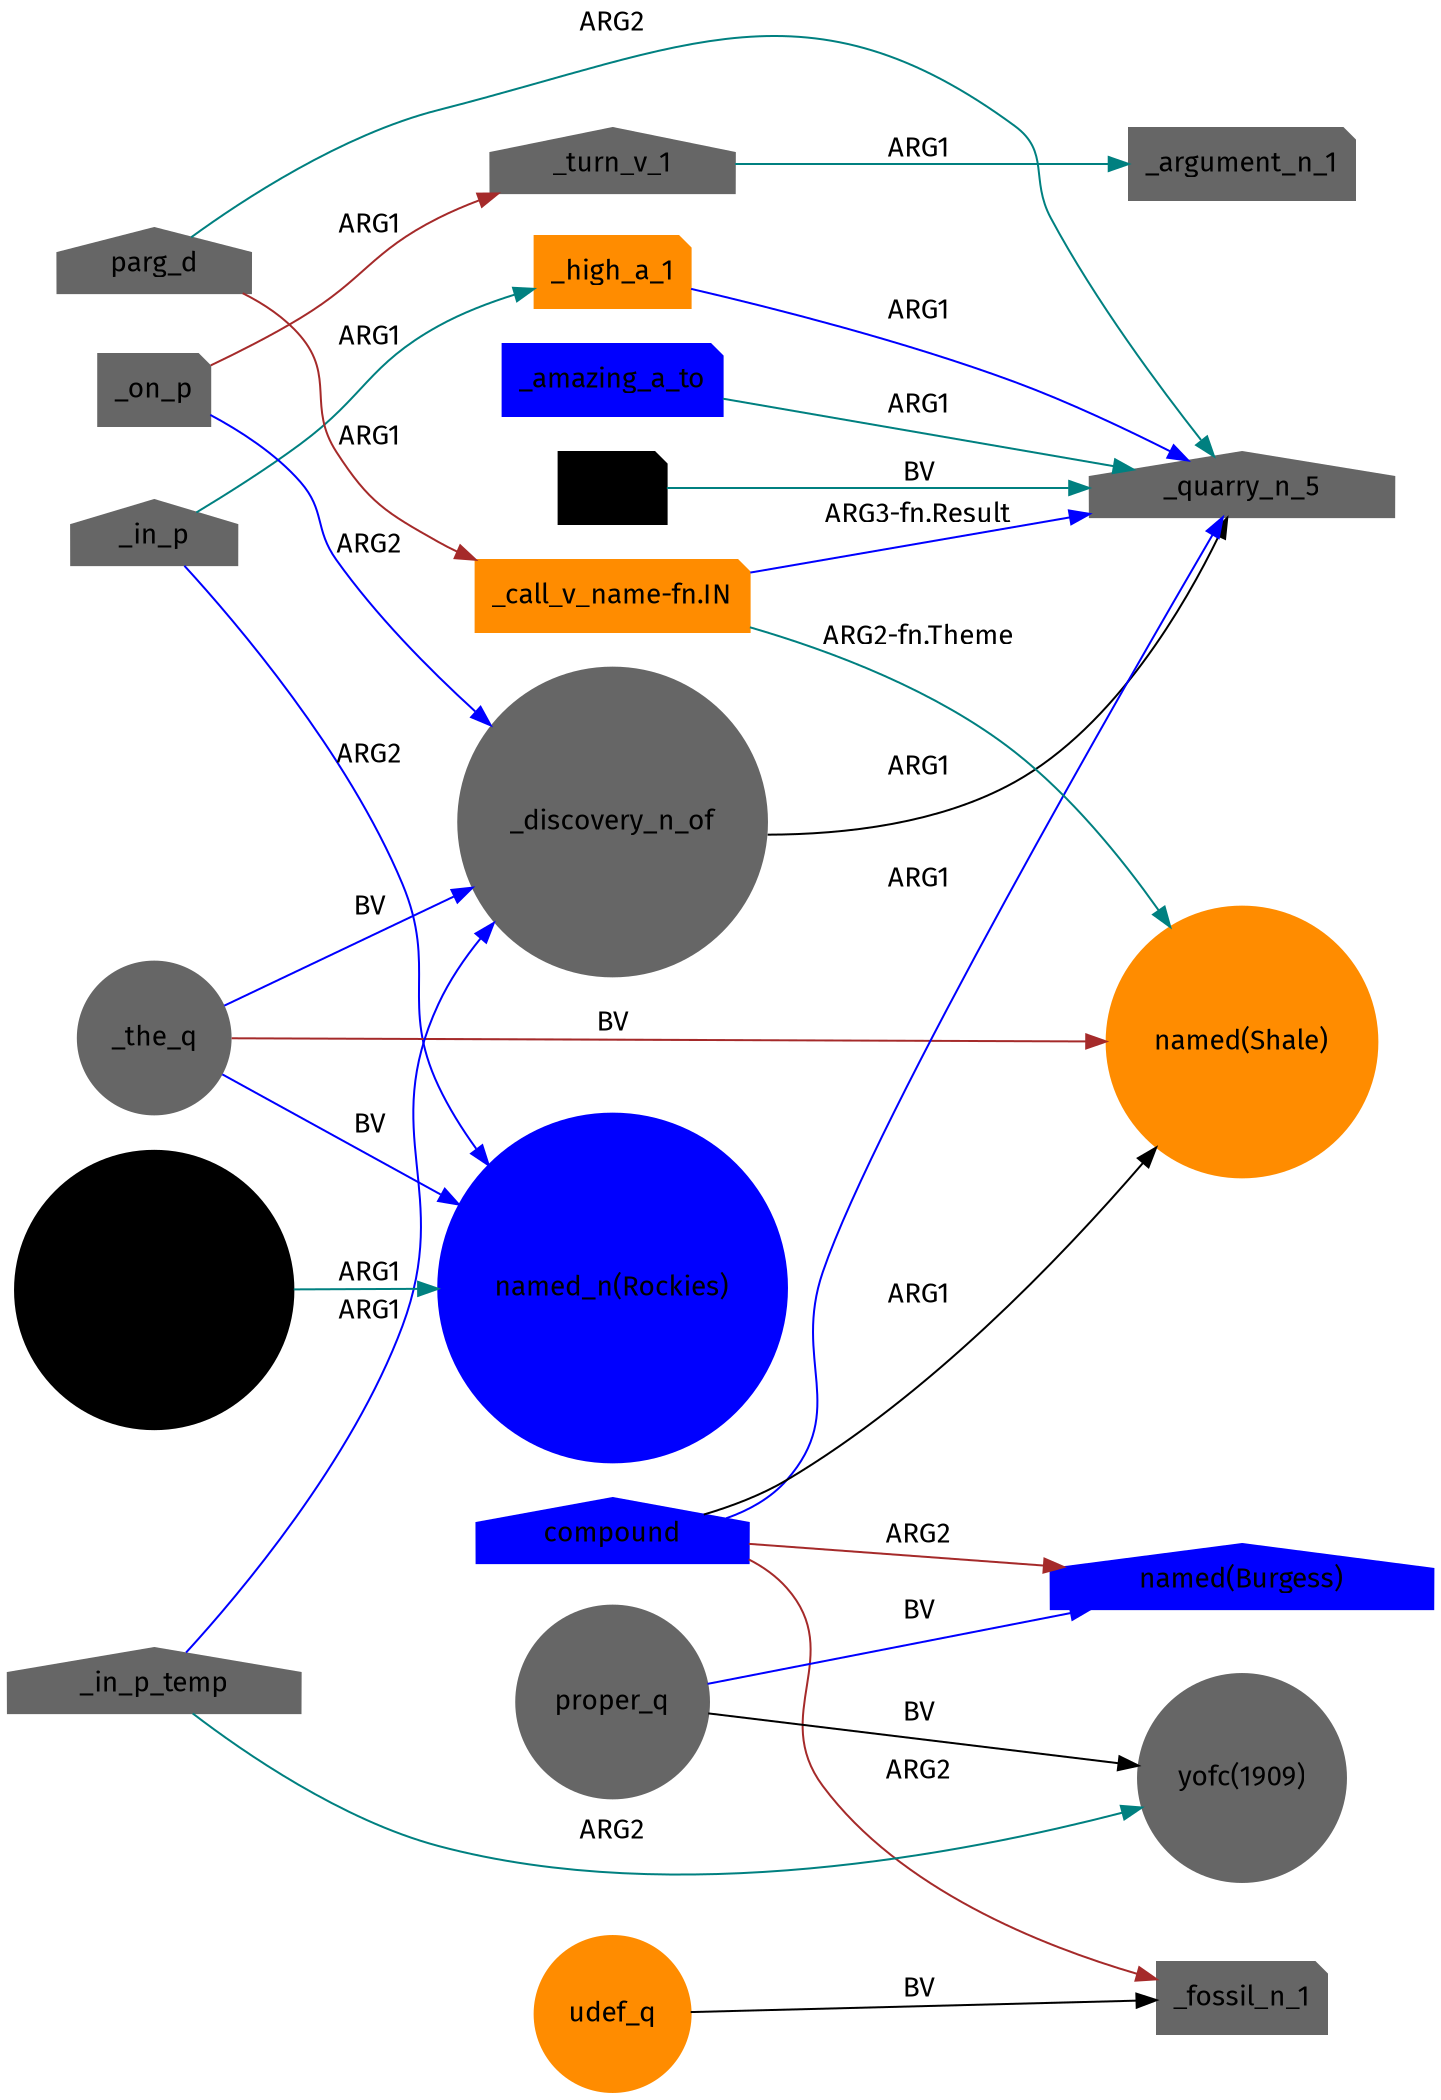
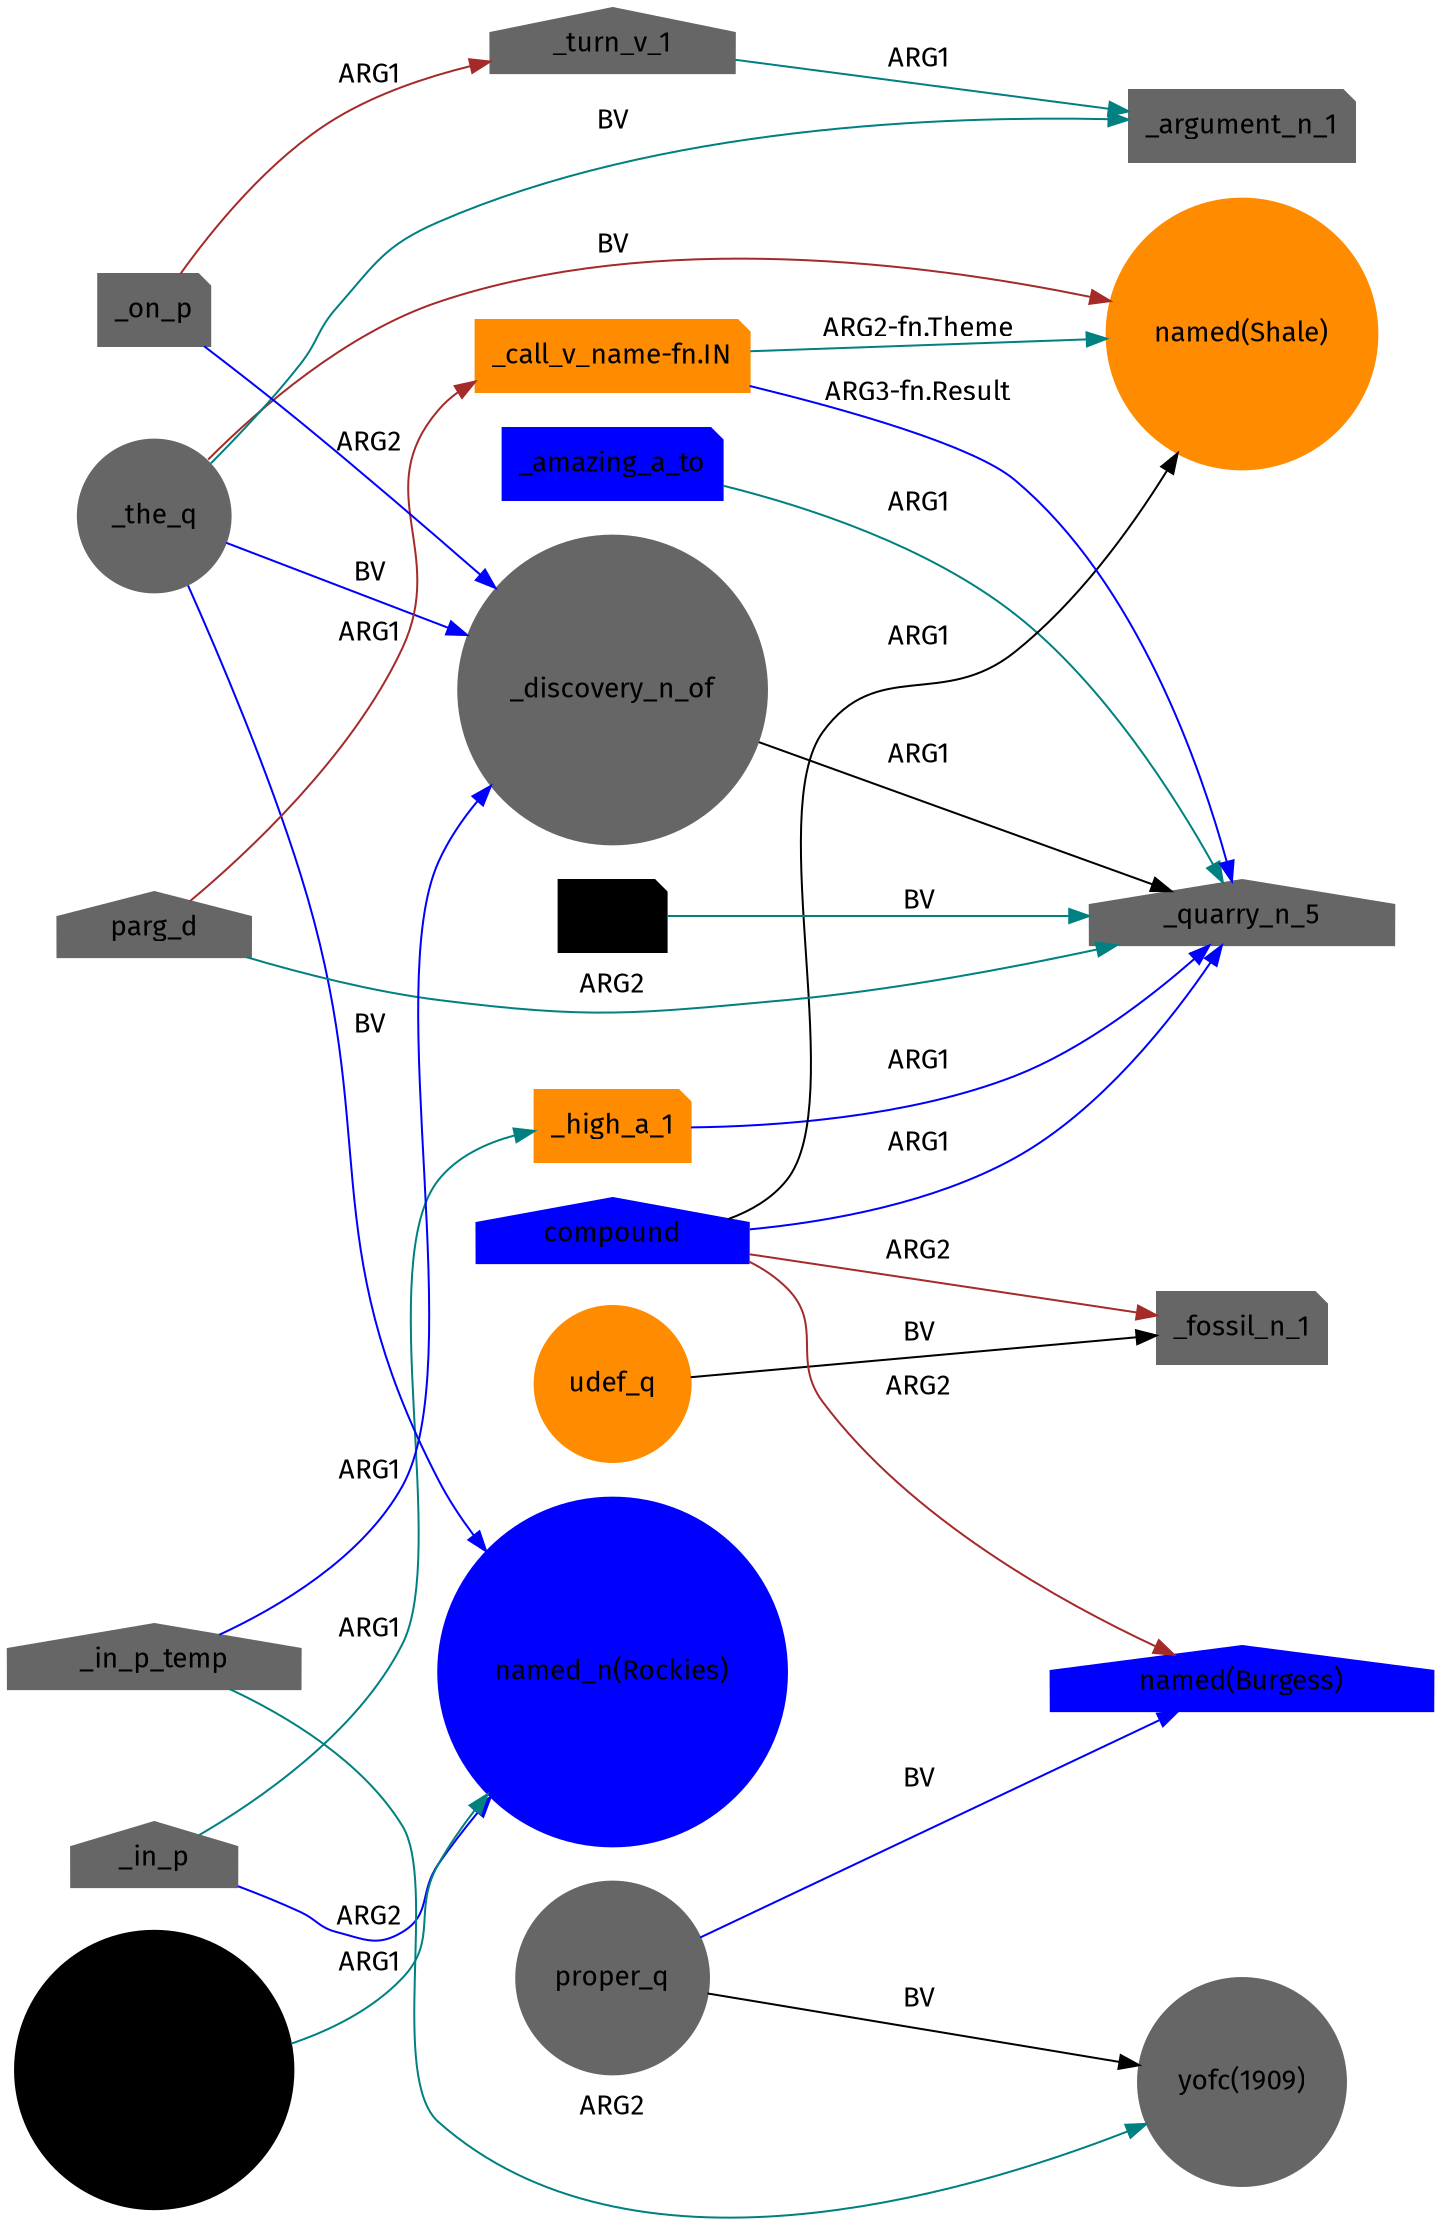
none -> (603, 168)
